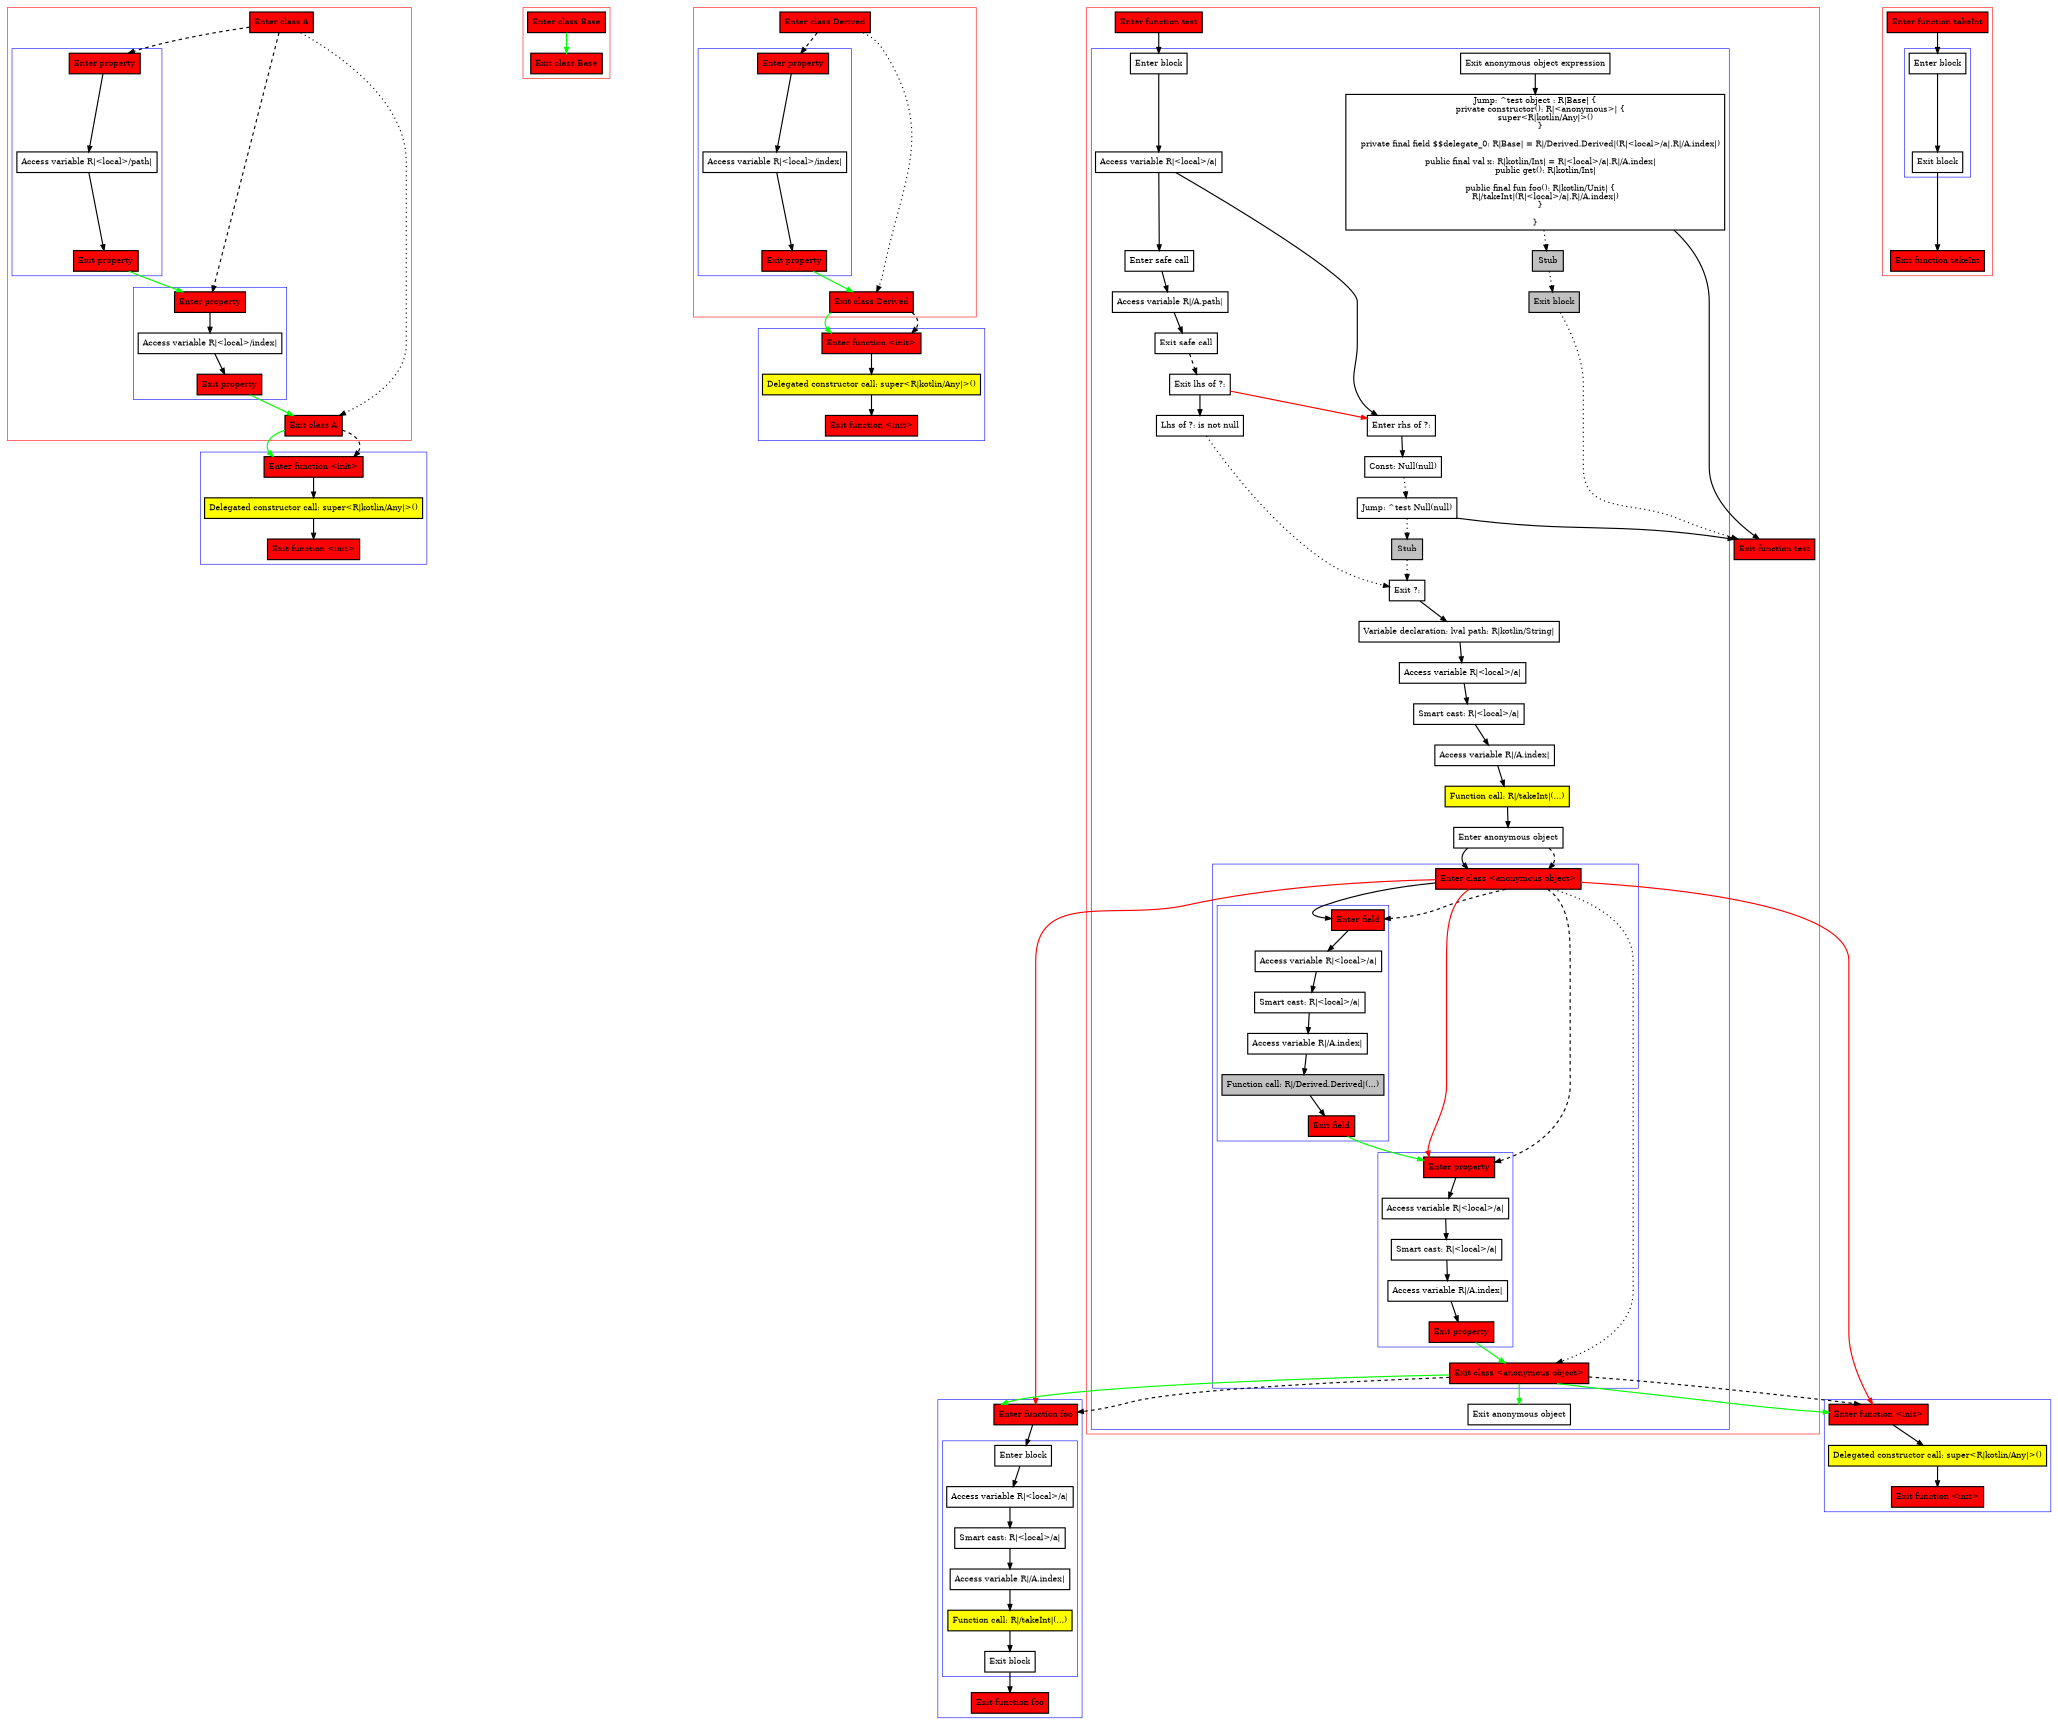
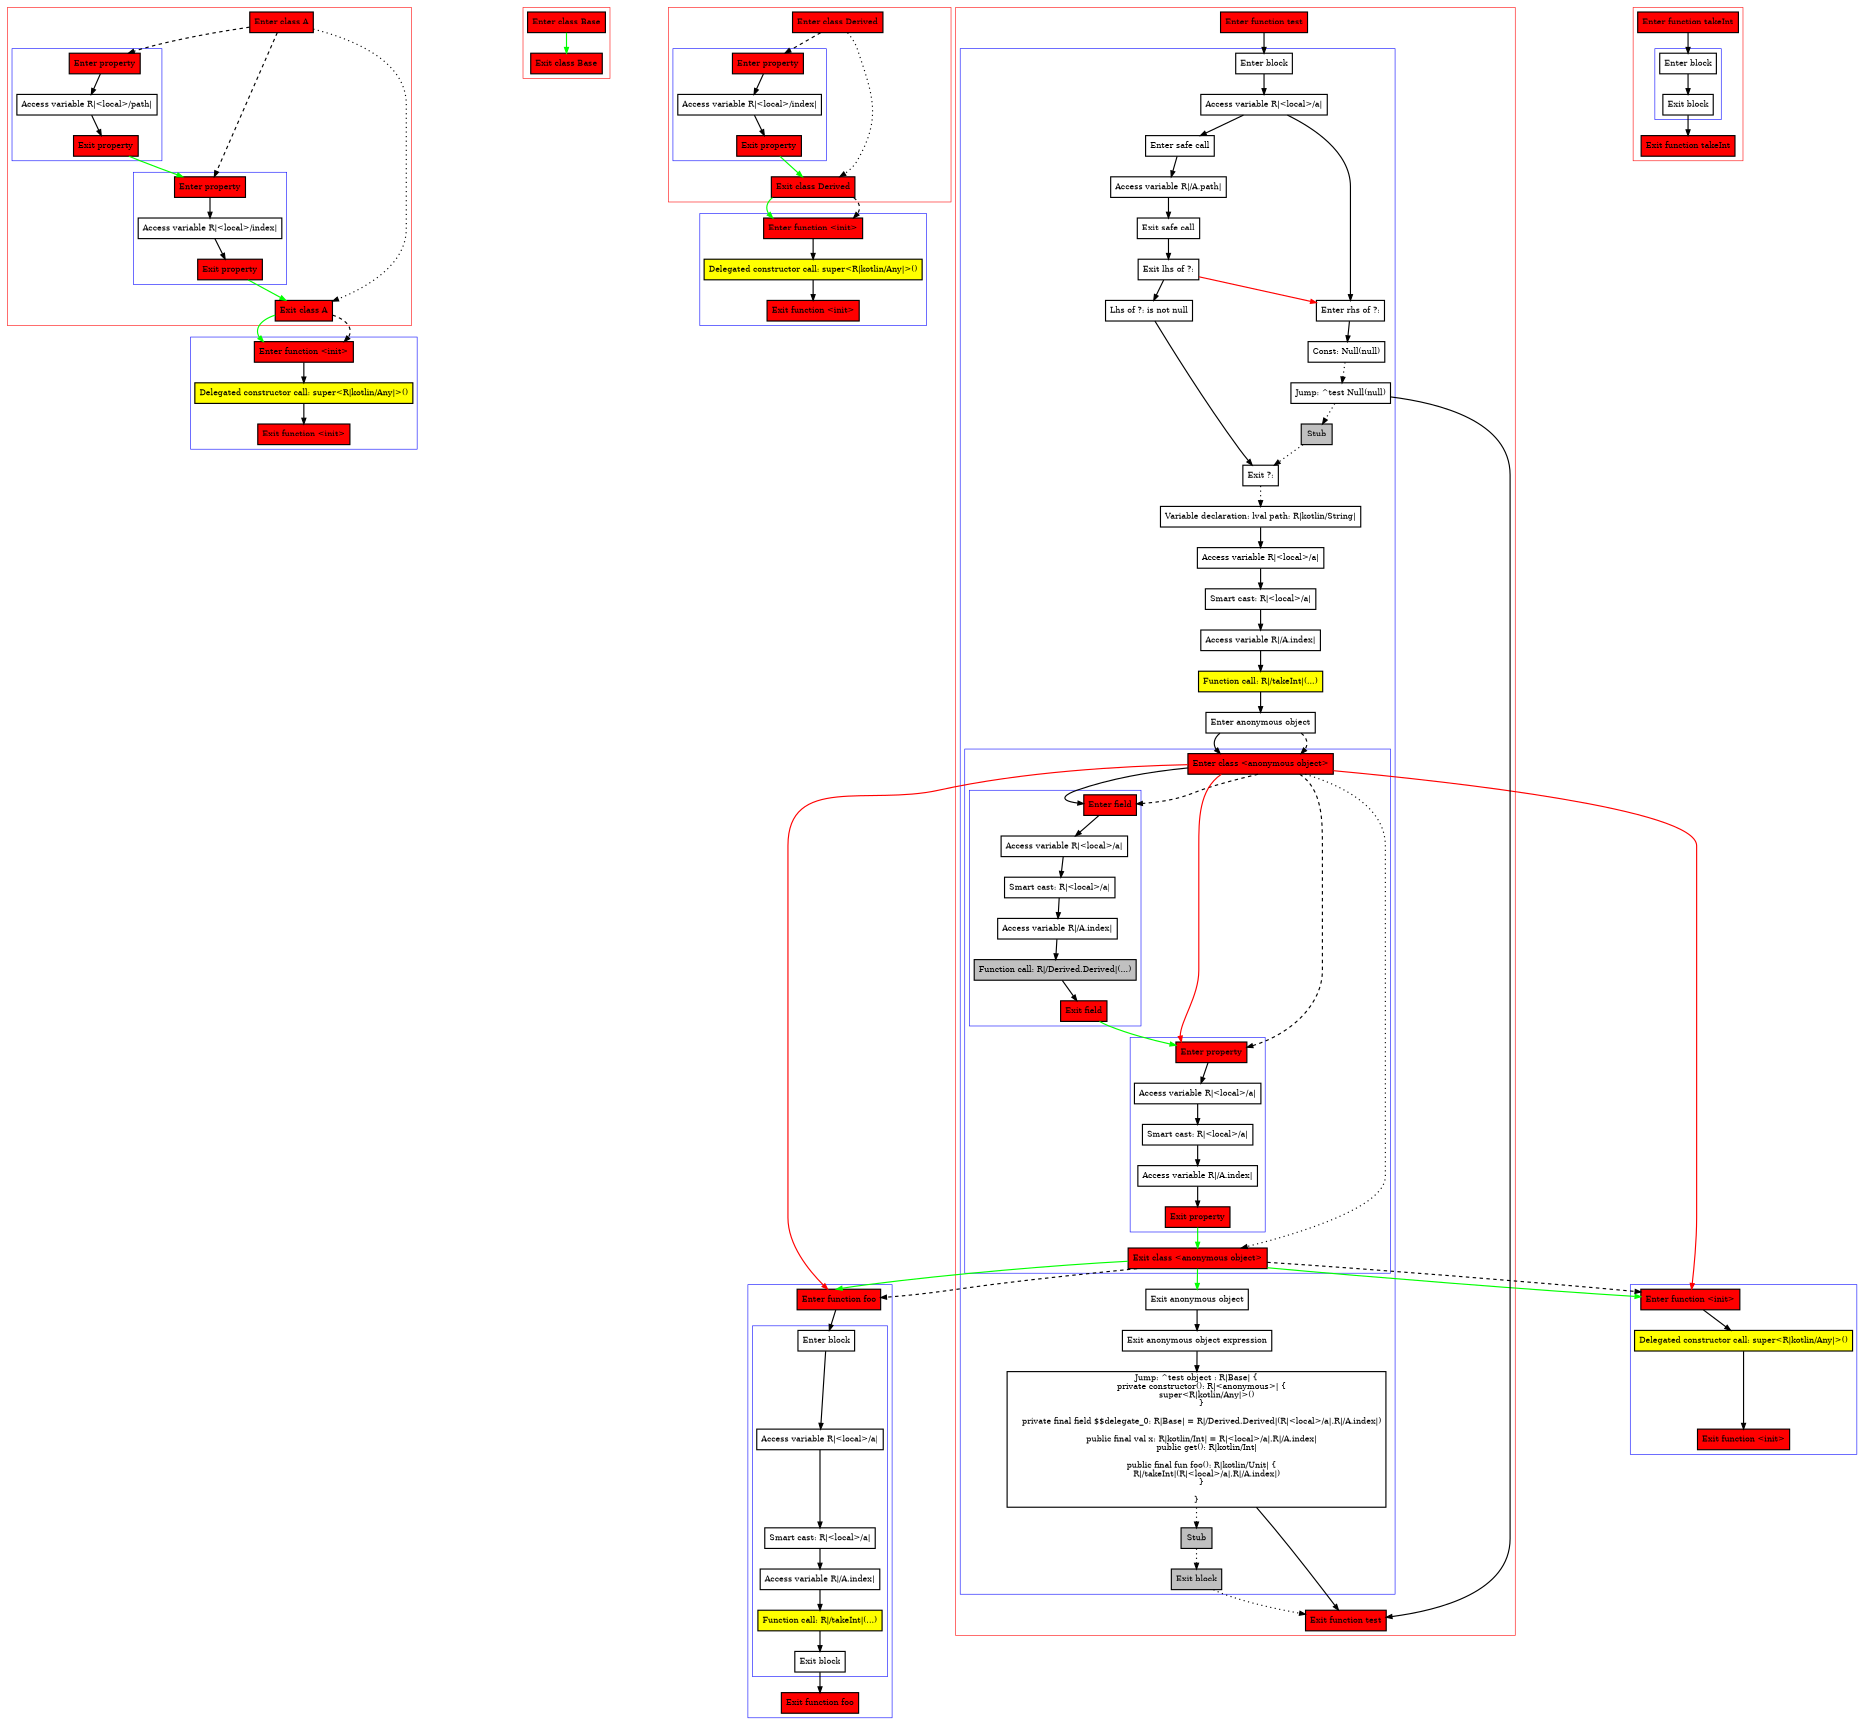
(1192, 361) -> (1168, 246)
(1283, 526) -> (1200, 392)
(1431, 609) -> (1261, 493)
none -> (1197, 1317)
